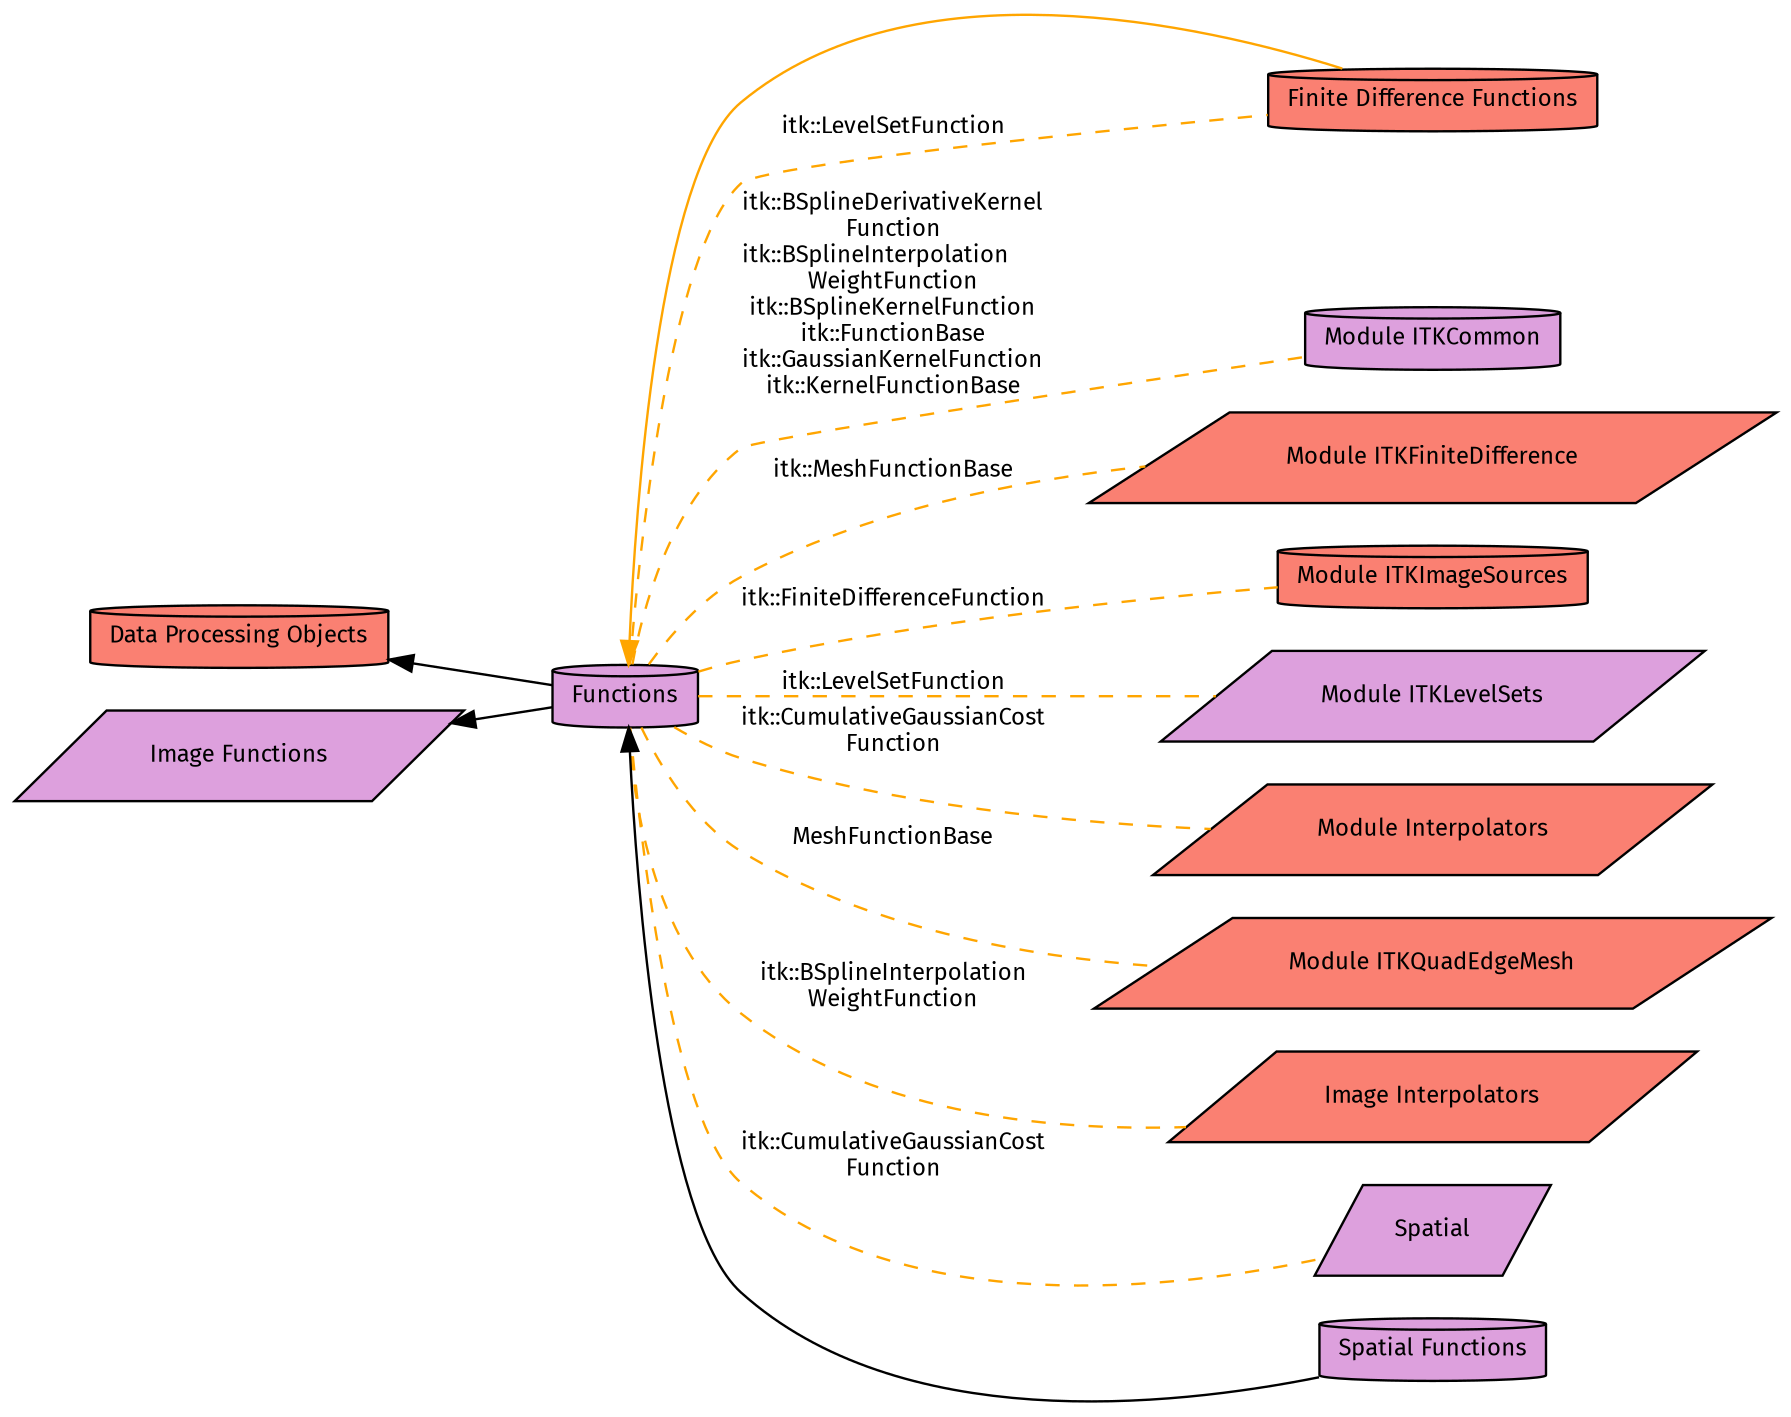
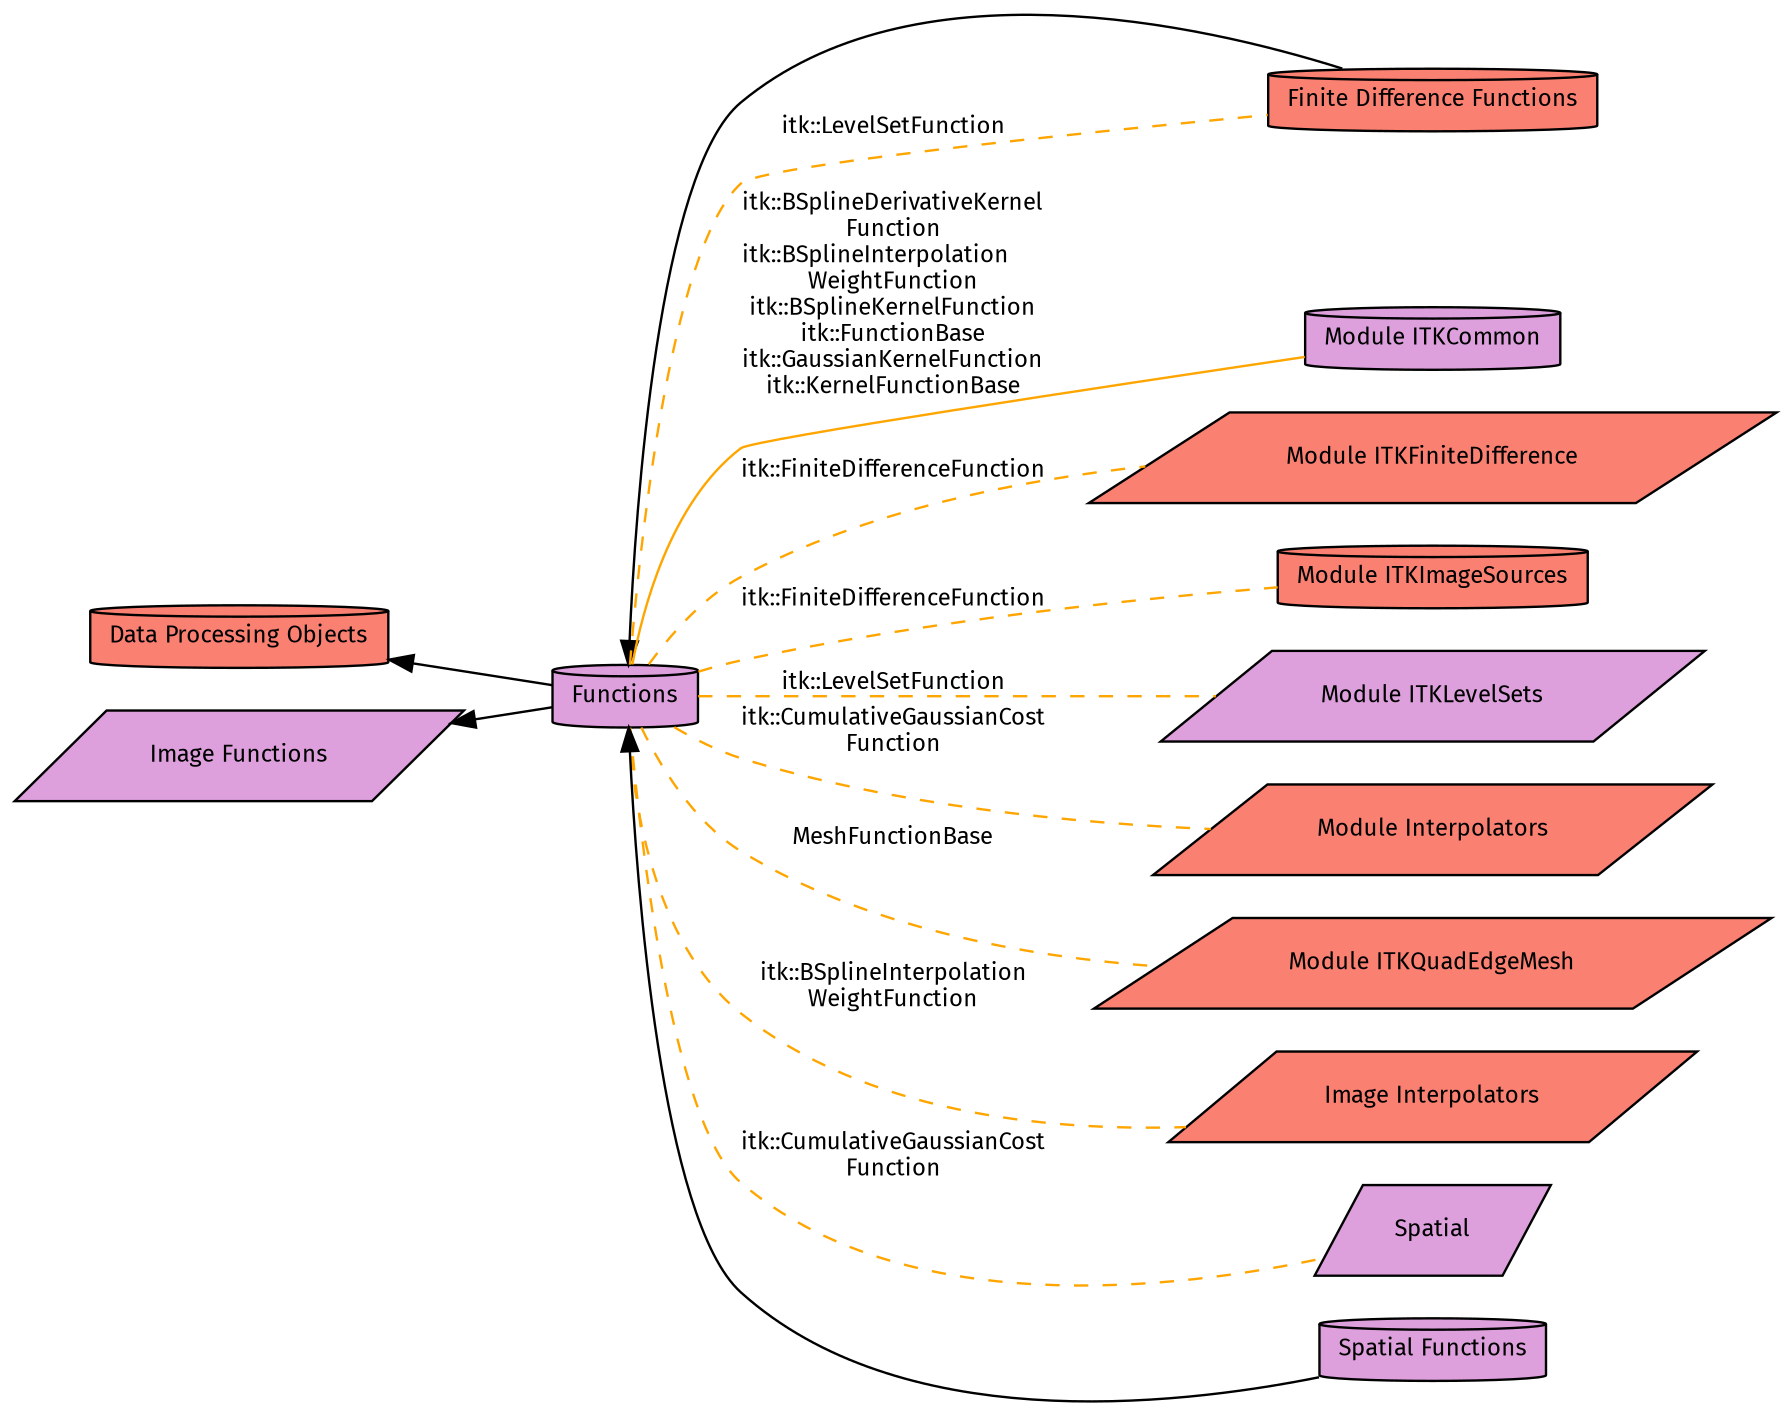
(770, 84) -> (770, 84)
(900, 419) -> (900, 419)
(894, 471) -> (894, 471)
